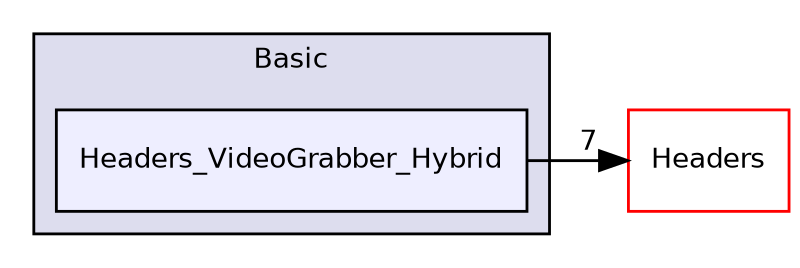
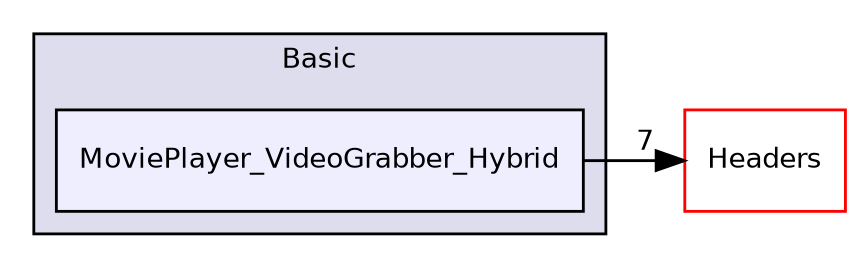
(292, 161) -> (320, 161)
